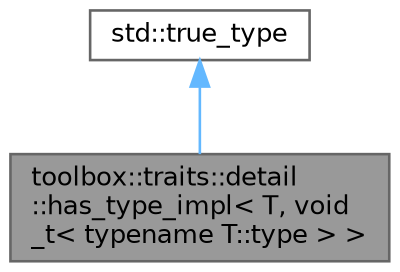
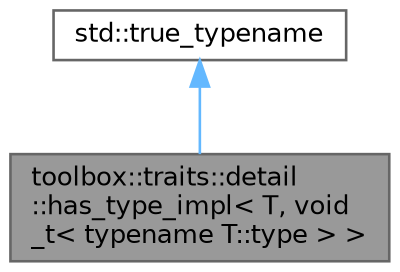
(200, 35) -> (200, 35)
